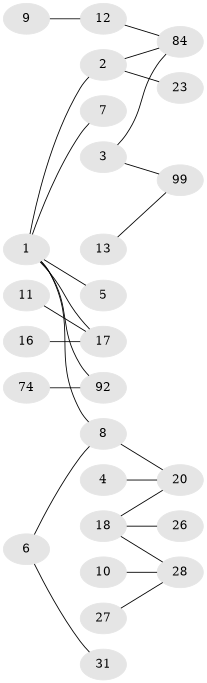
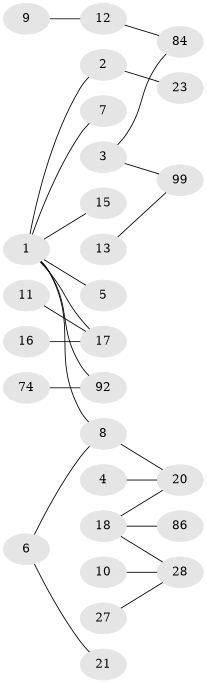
(142, 53) -> none
none -> (103, 203)
(180, 526) -> (180, 526)
(103, 665) -> (103, 665)
